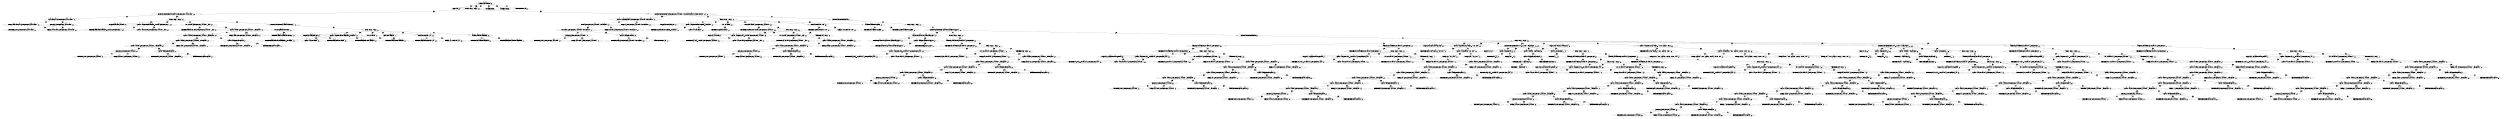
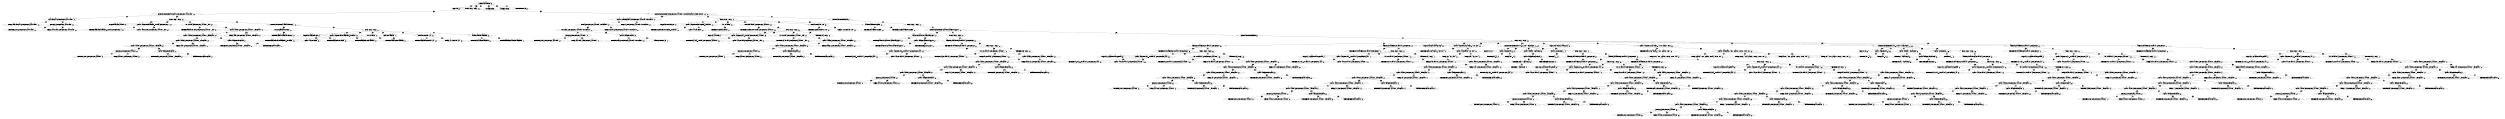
none -> (283, 27)
